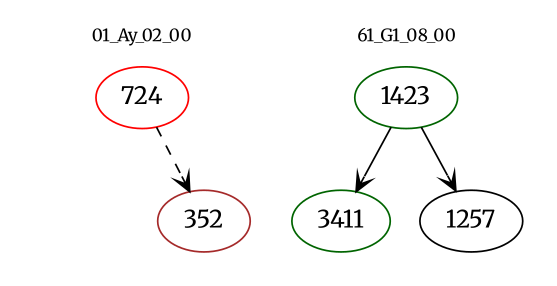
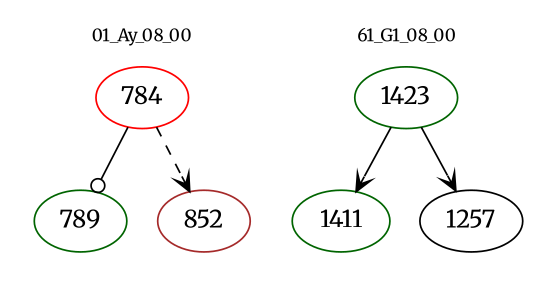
(142, 37) -> (142, 37)
(142, 98) -> (142, 98)
none -> (81, 221)
(204, 221) -> (204, 221)
(341, 221) -> (341, 221)
